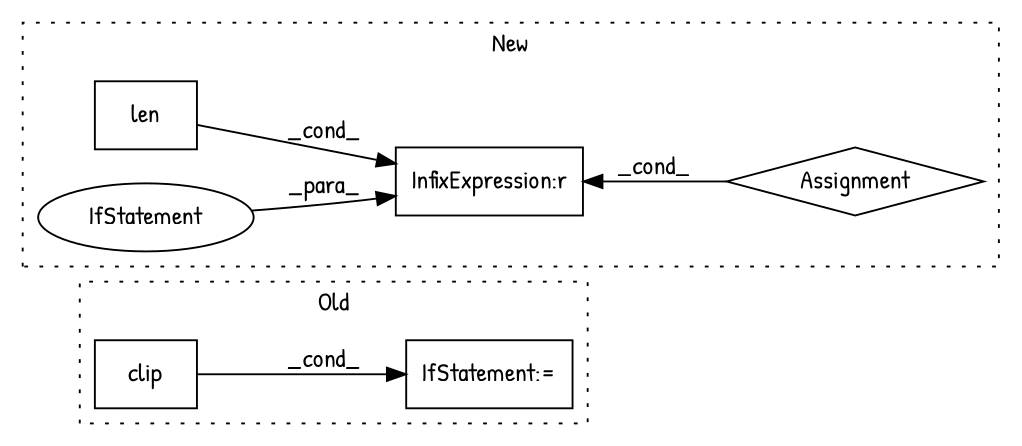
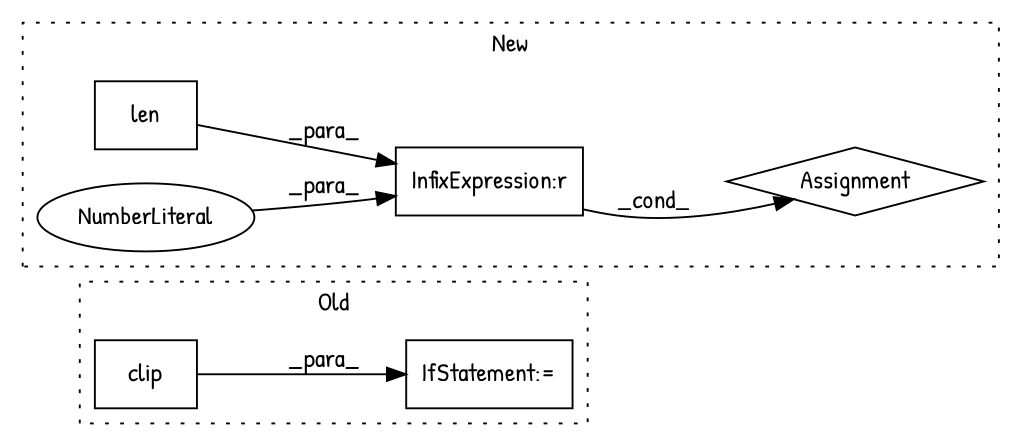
(325, 131) -> (325, 131)
(665, 181) -> (679, 217)
(146, 217) -> (146, 217)
(325, 360) -> (325, 360)
